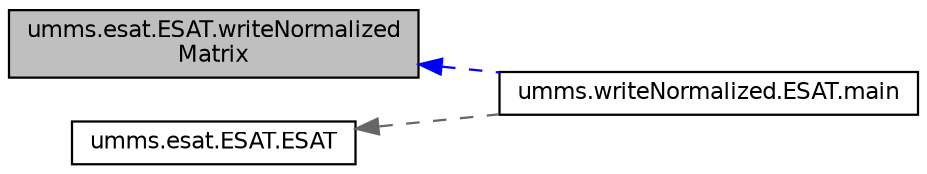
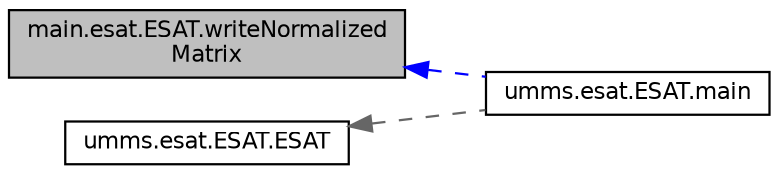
(214, 44) -> (207, 44)
(709, 93) -> (628, 93)
